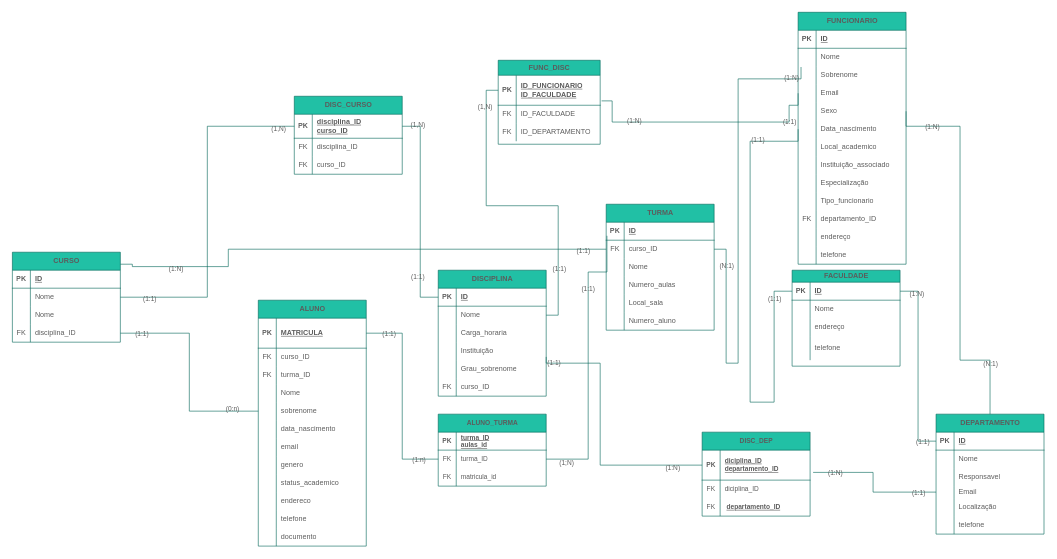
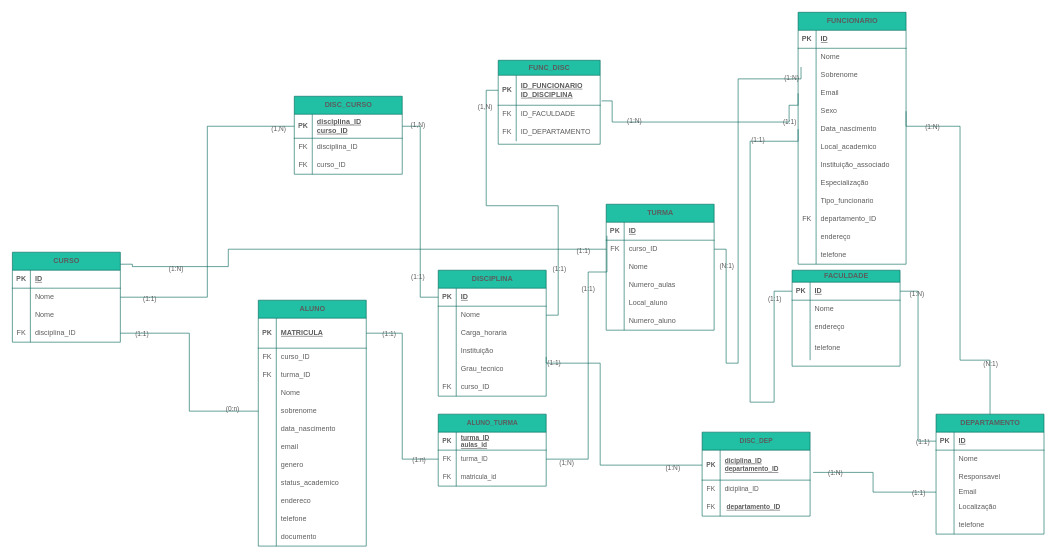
(549, 90) -> (549, 90)
(647, 303) -> (649, 303)
(489, 369) -> (484, 369)
